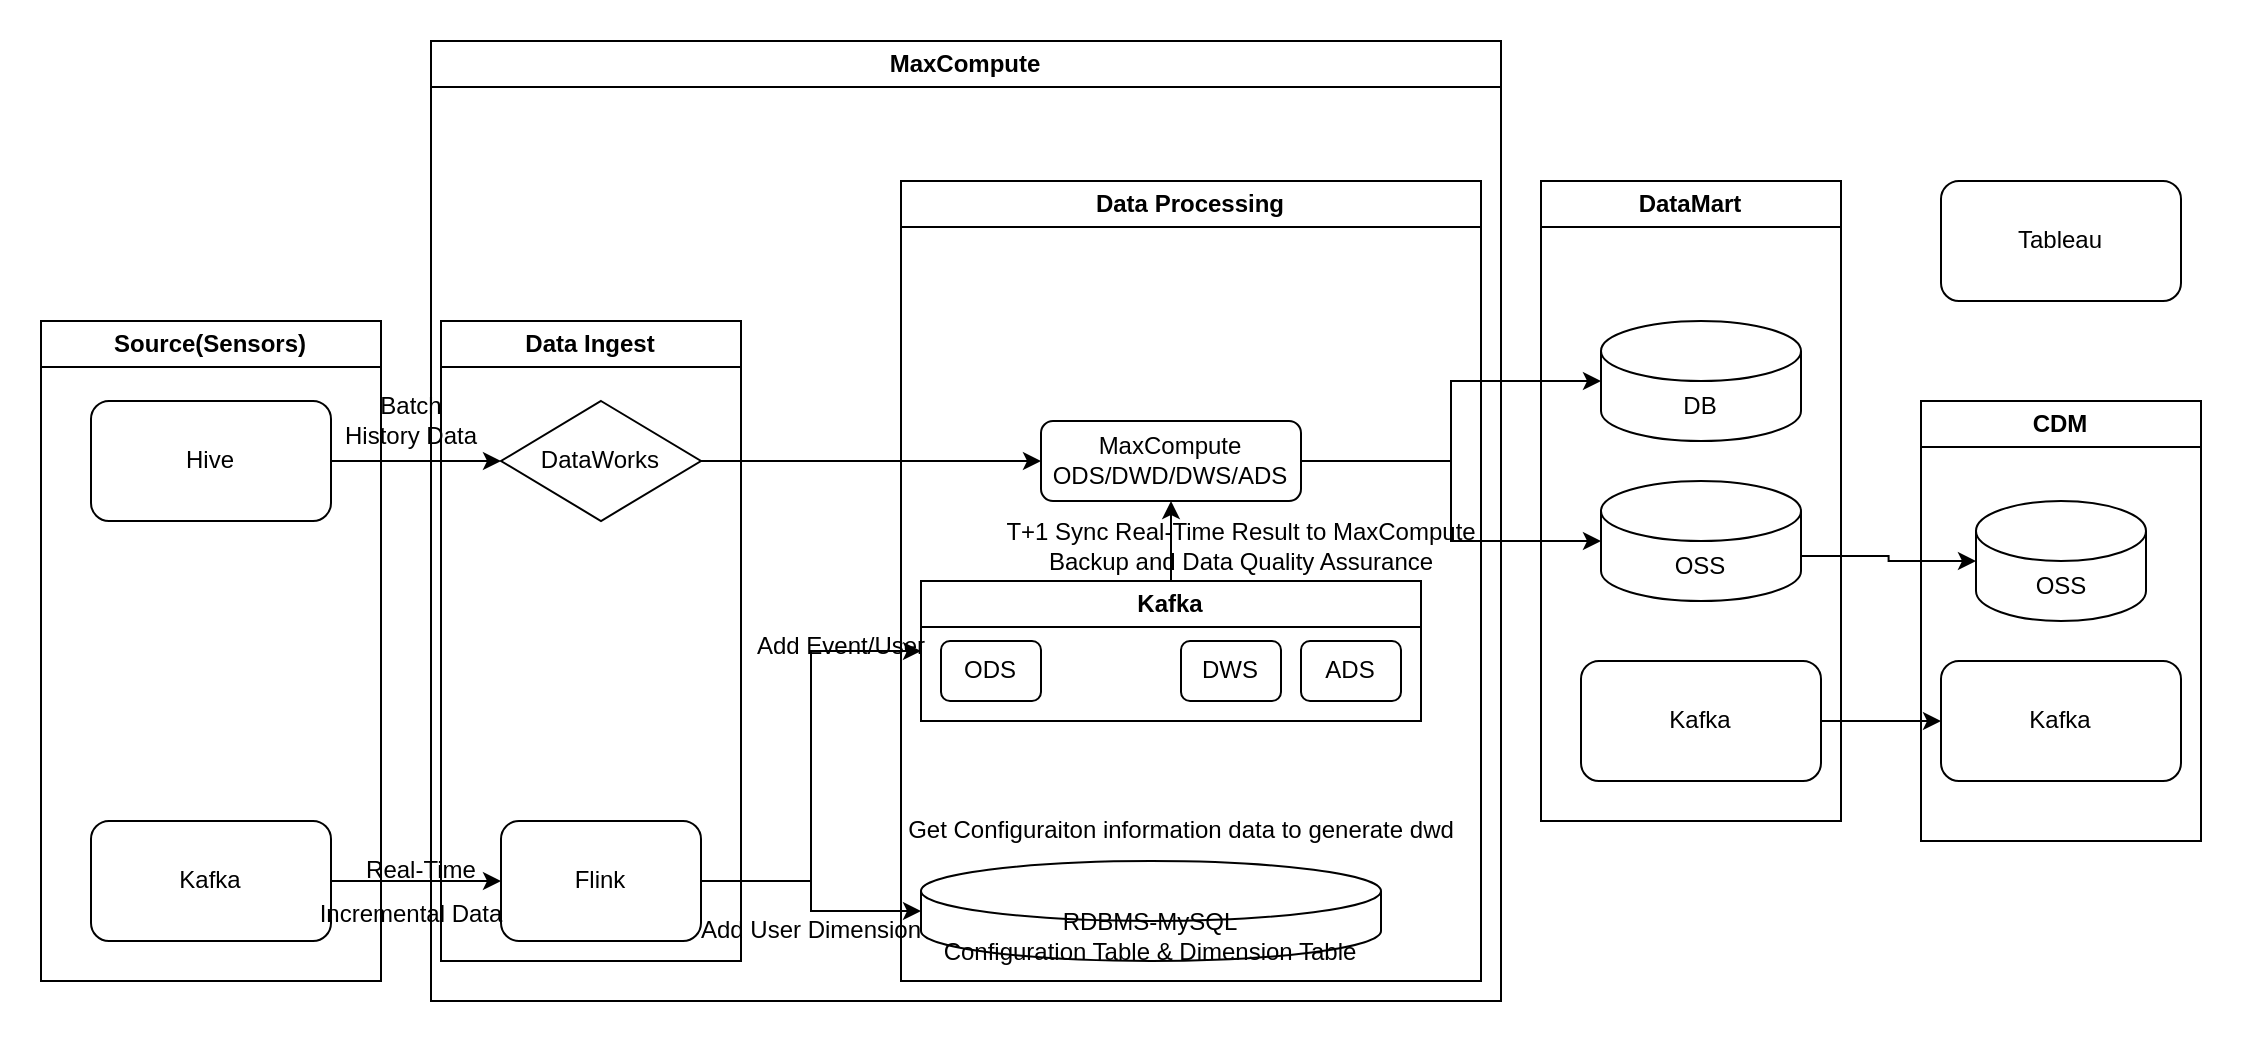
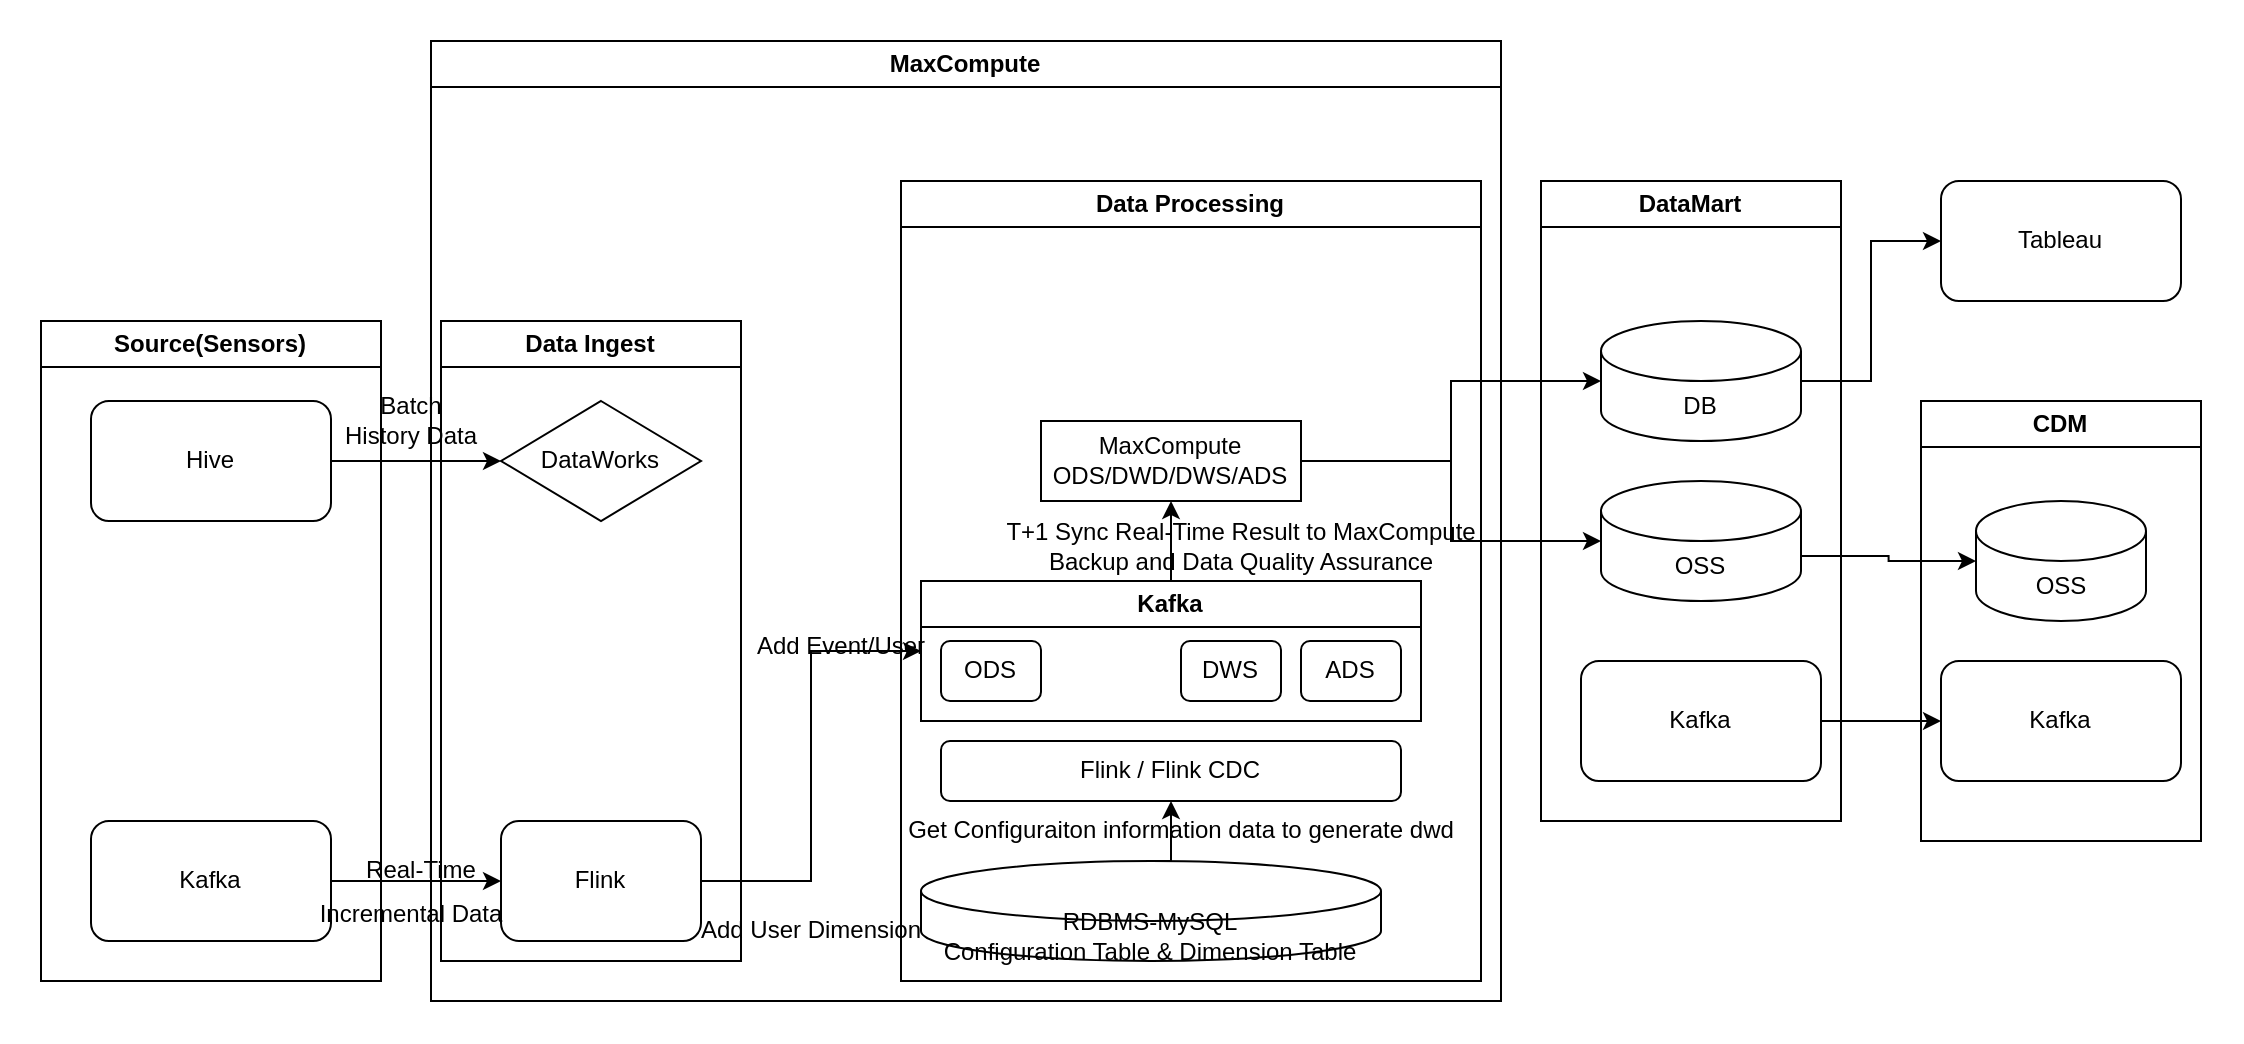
none -> (1871, 318)
(864, 461) -> none
(1171, 461) -> (1171, 461)
none -> (1171, 771)
none -> (1171, 839)
(846, 911) -> none
